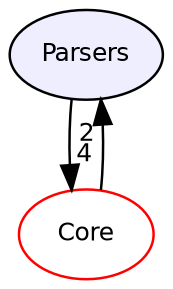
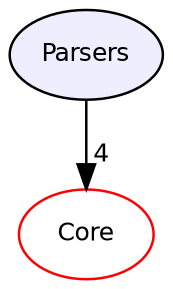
(103, 158) -> none
